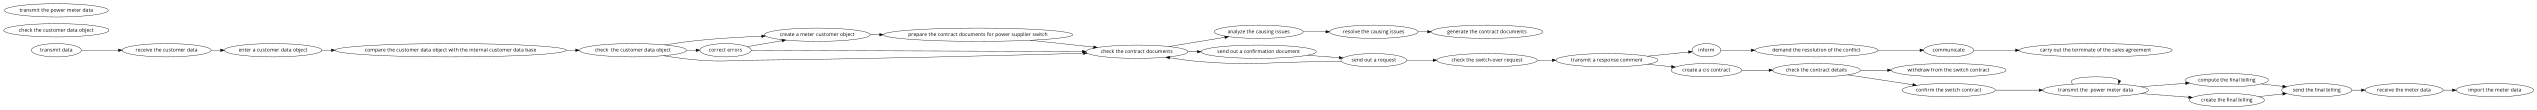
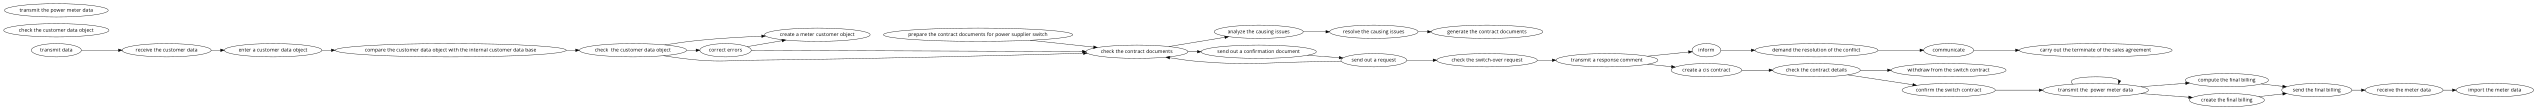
(875, 35) -> none
